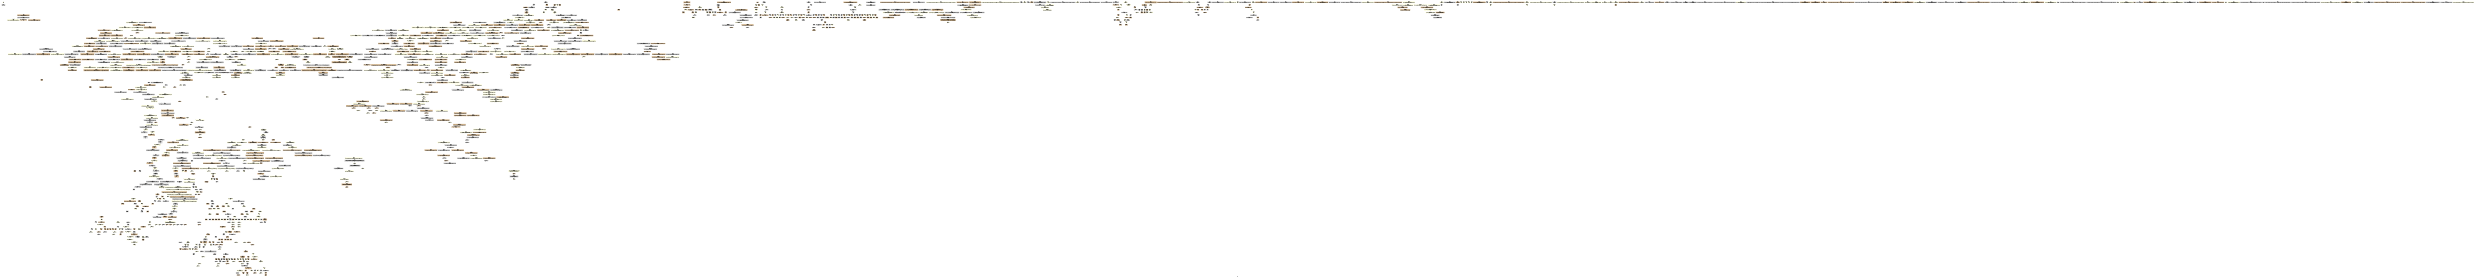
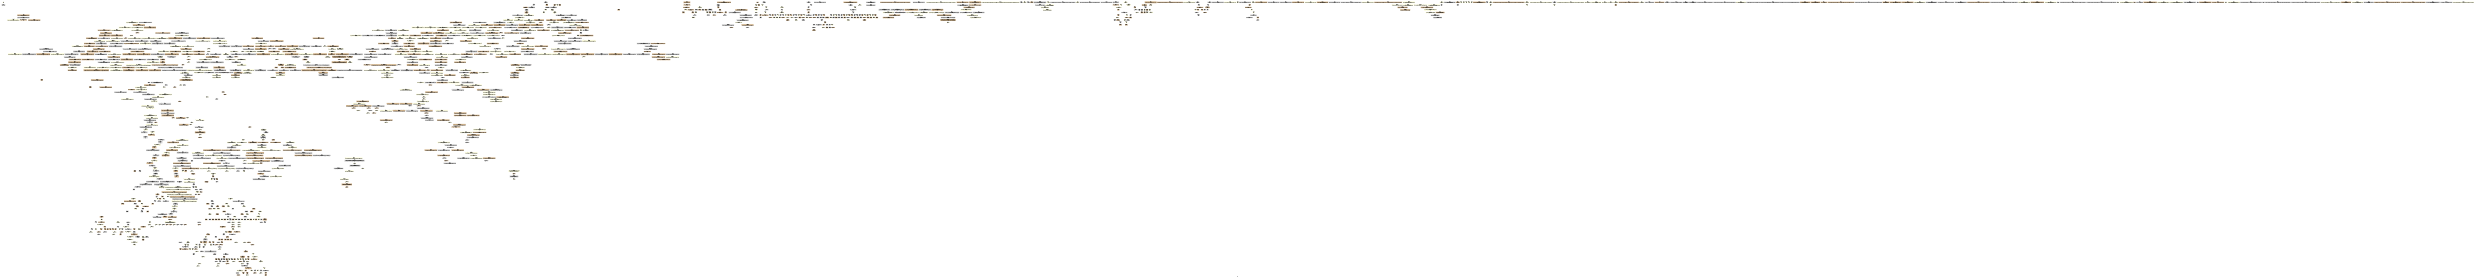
(471, 153) -> (471, 153)
